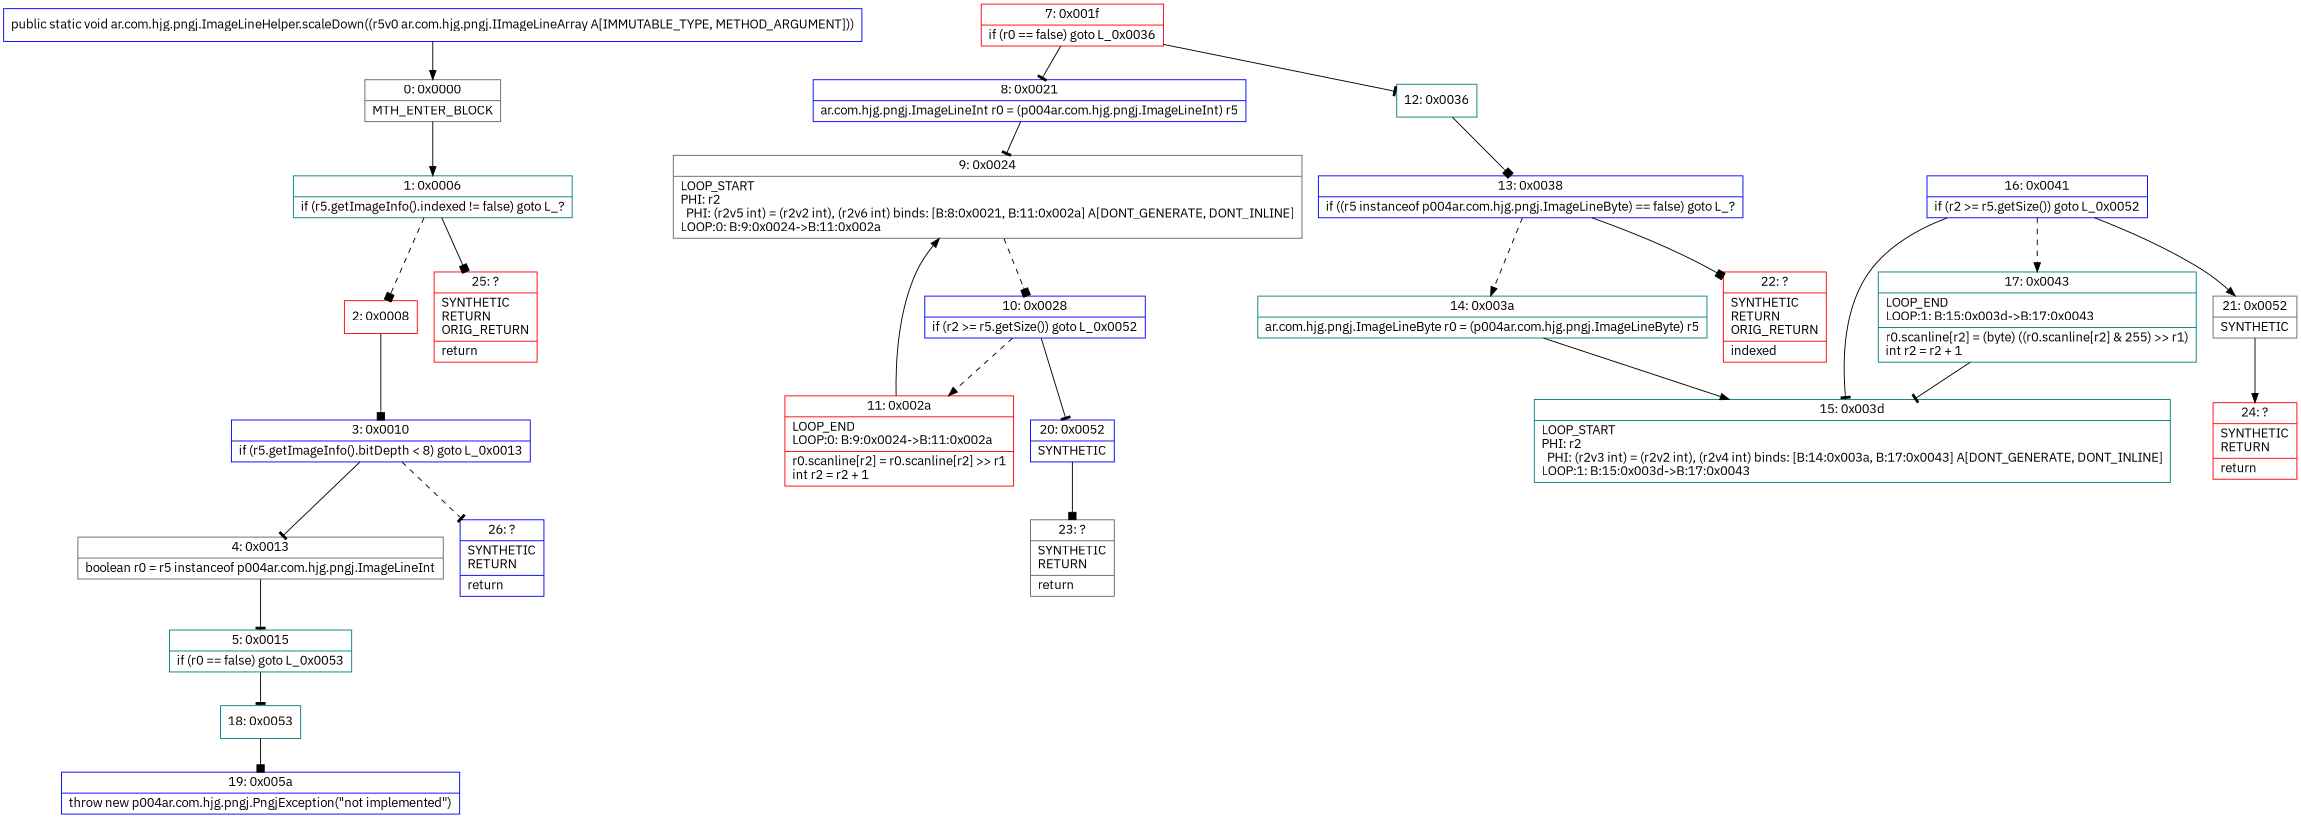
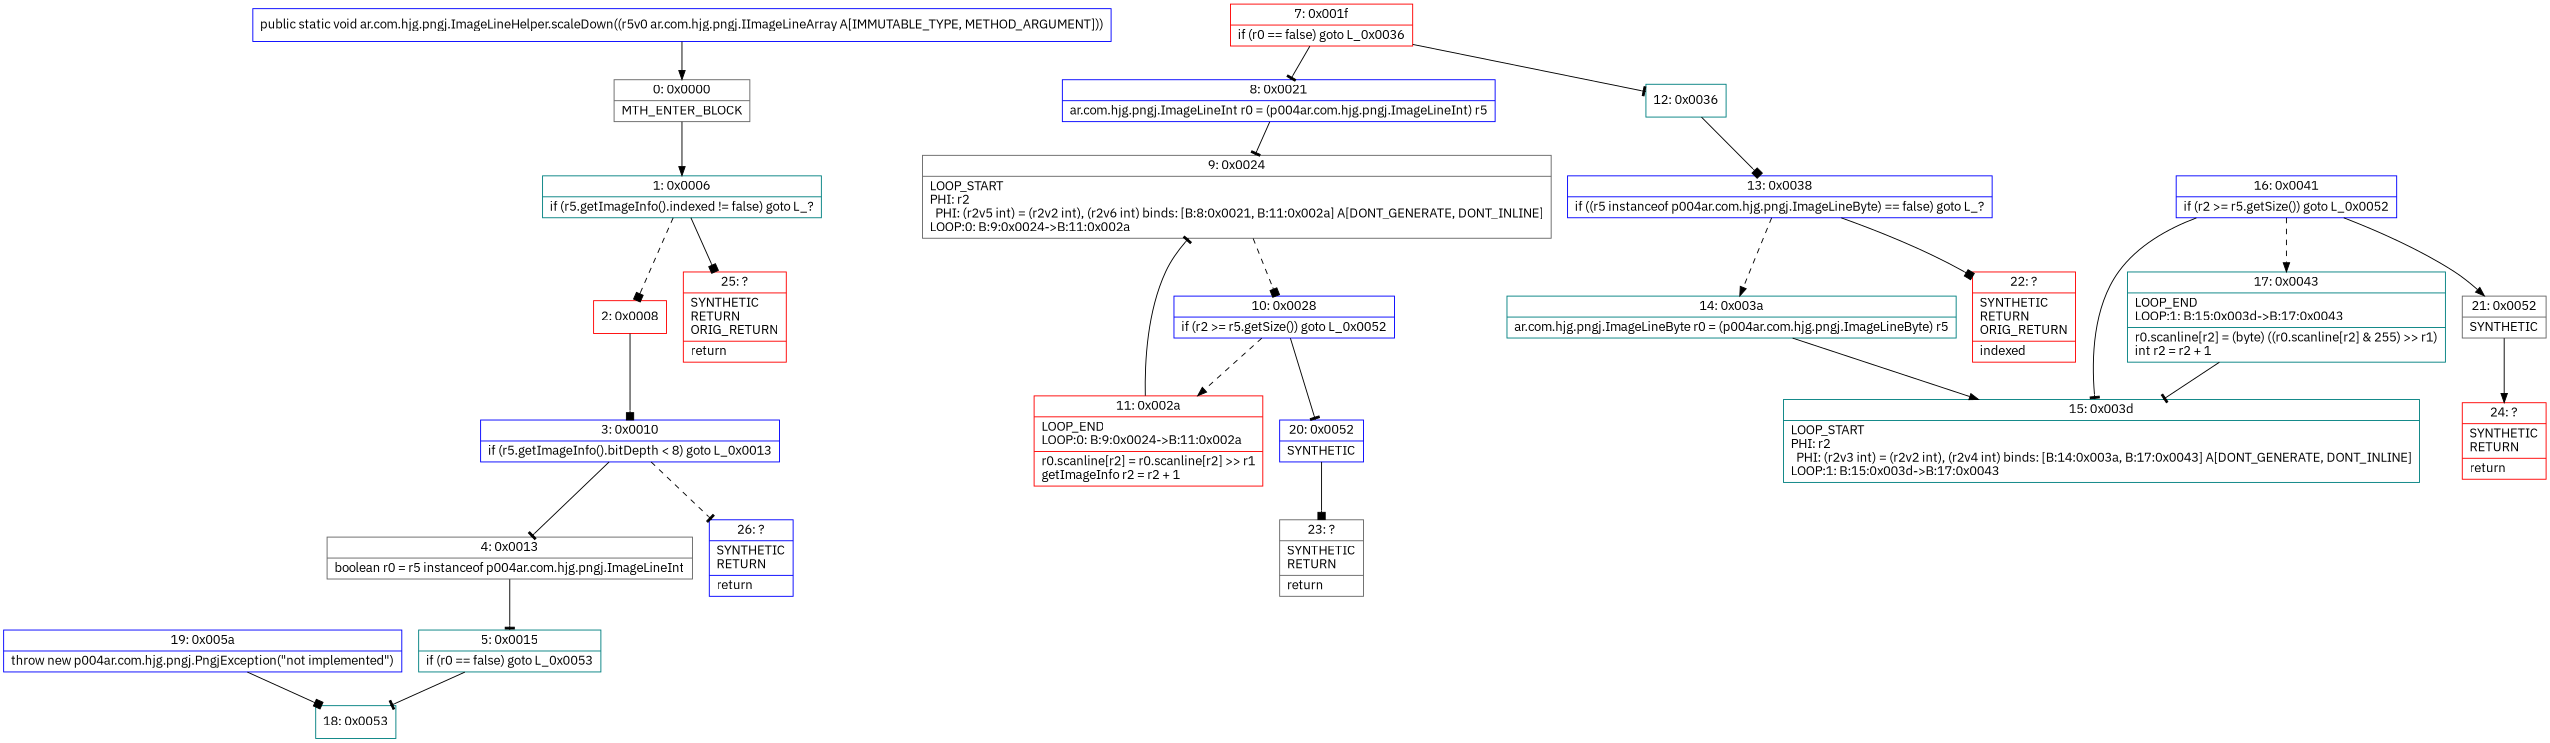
(902, 317) -> (1152, 315)
(831, 475) -> (1111, 475)
(261, 751) -> (280, 687)
